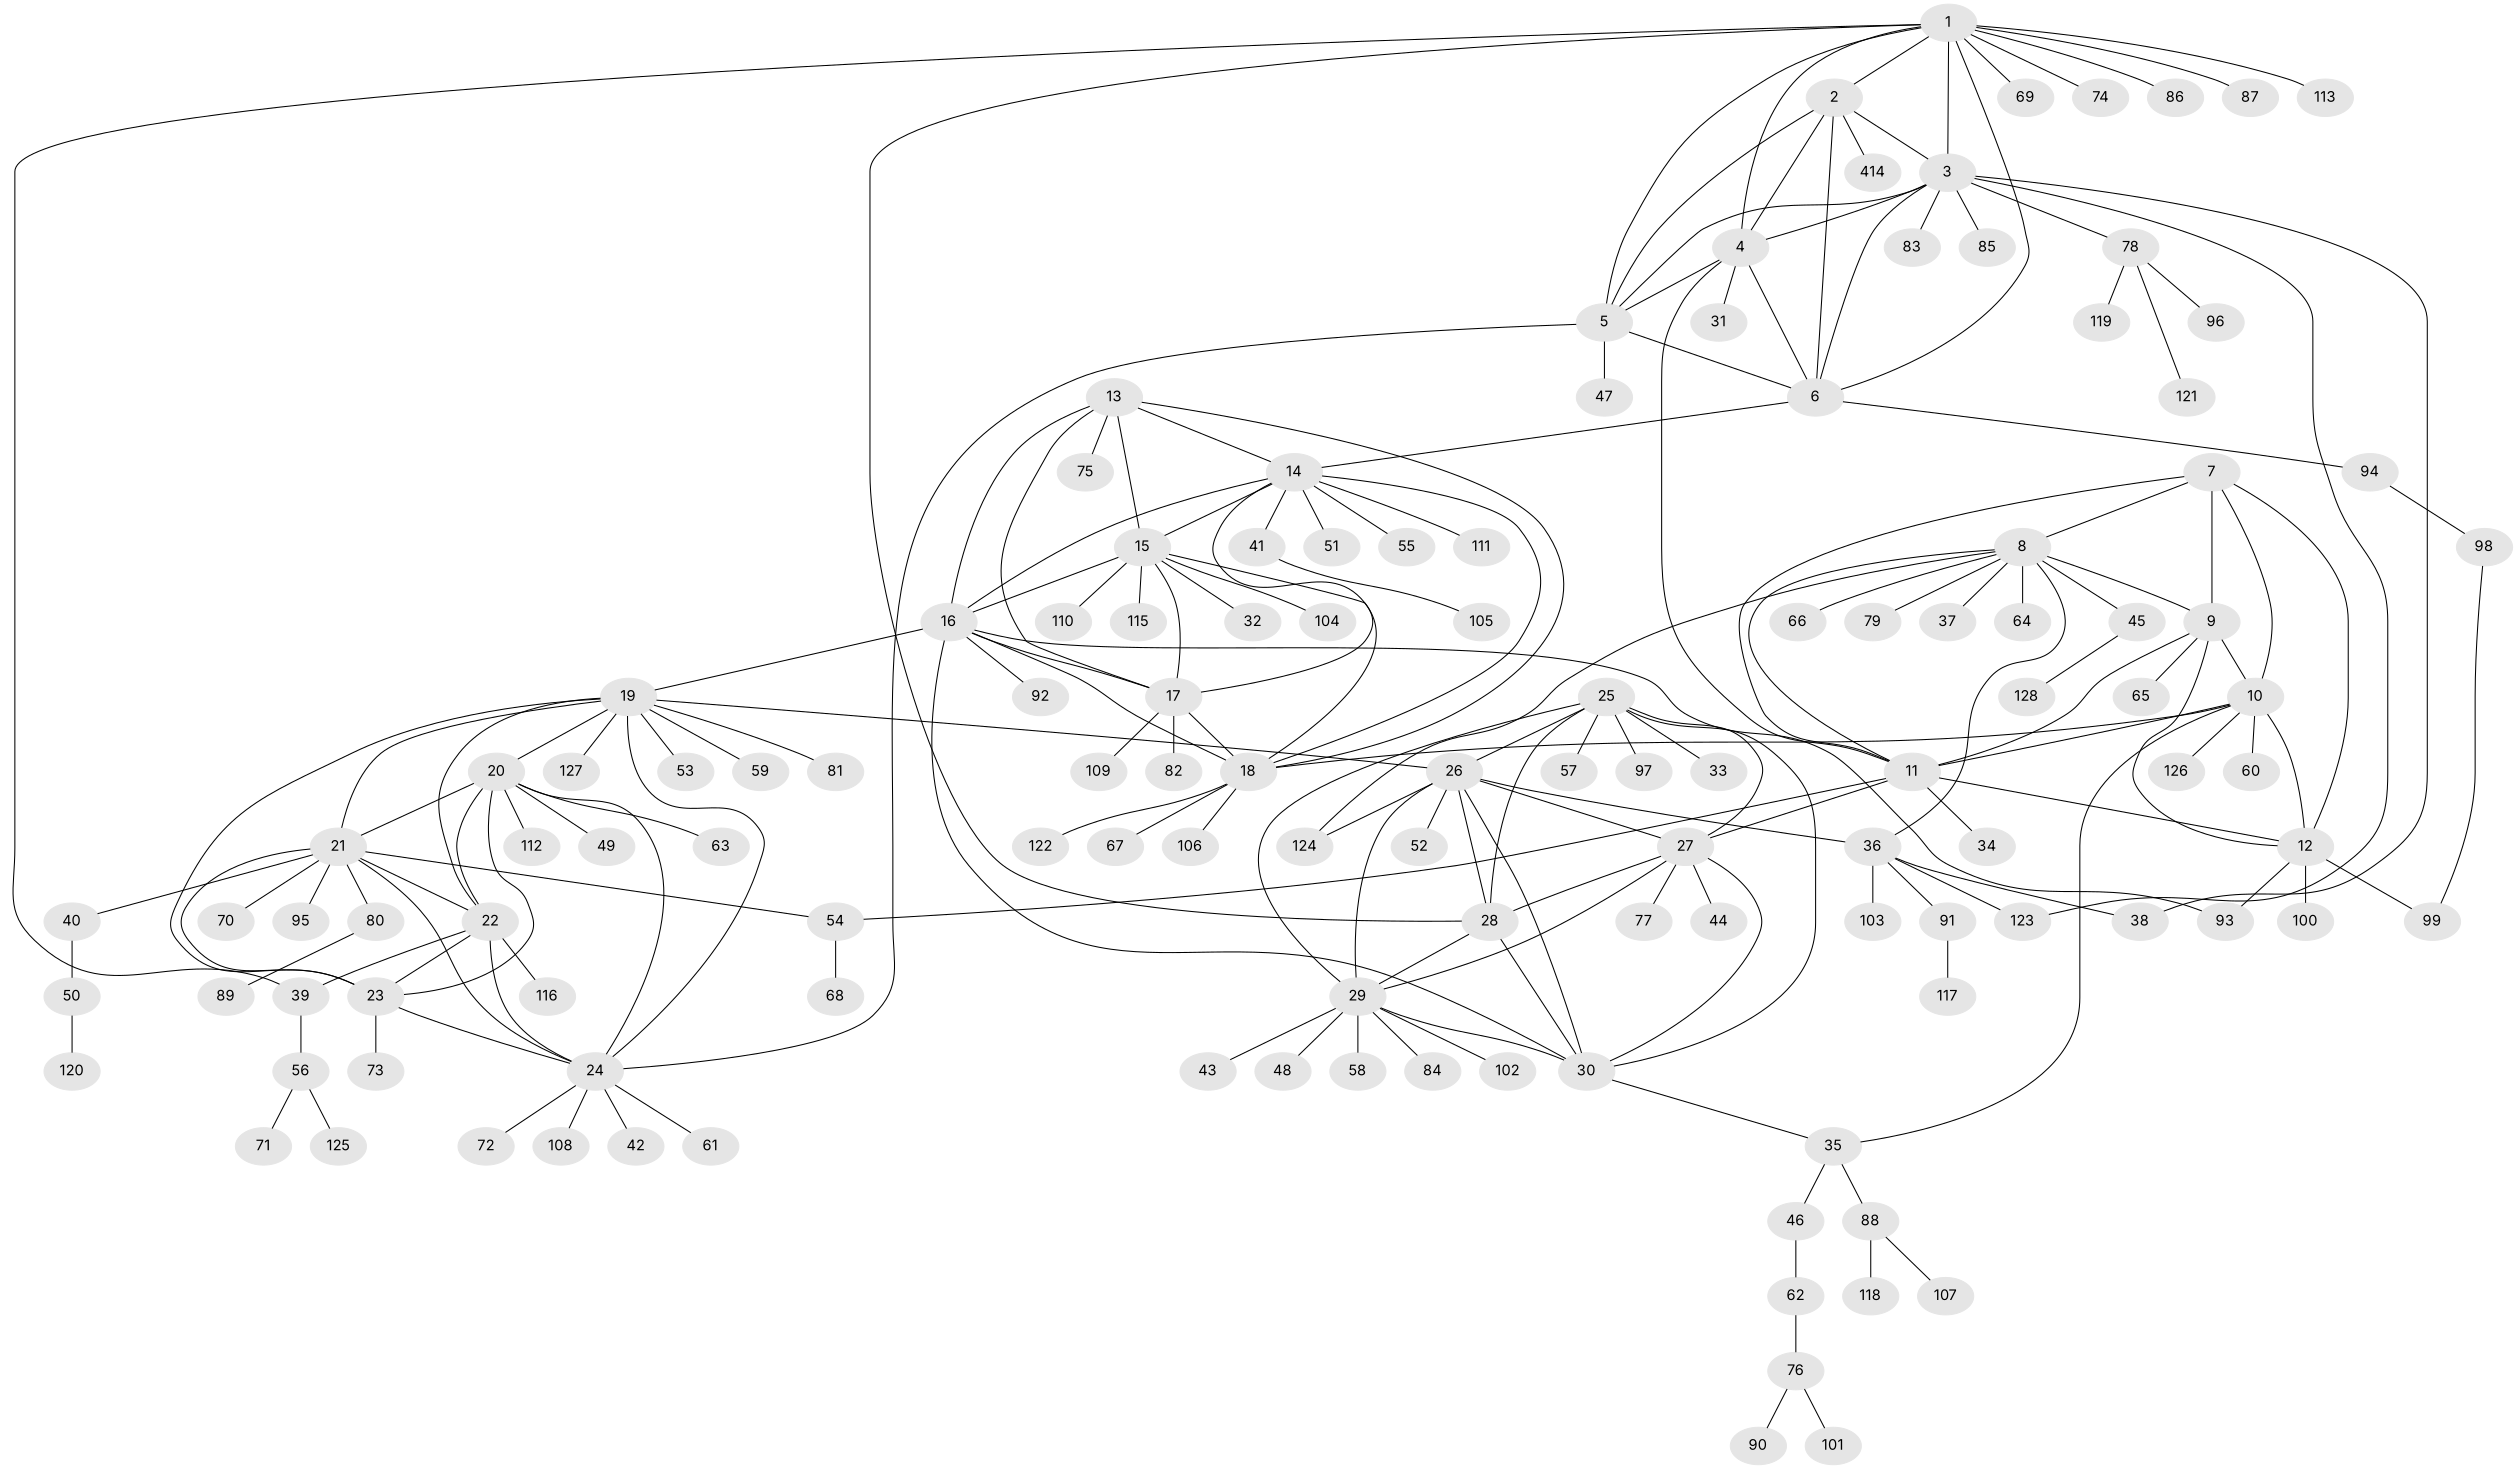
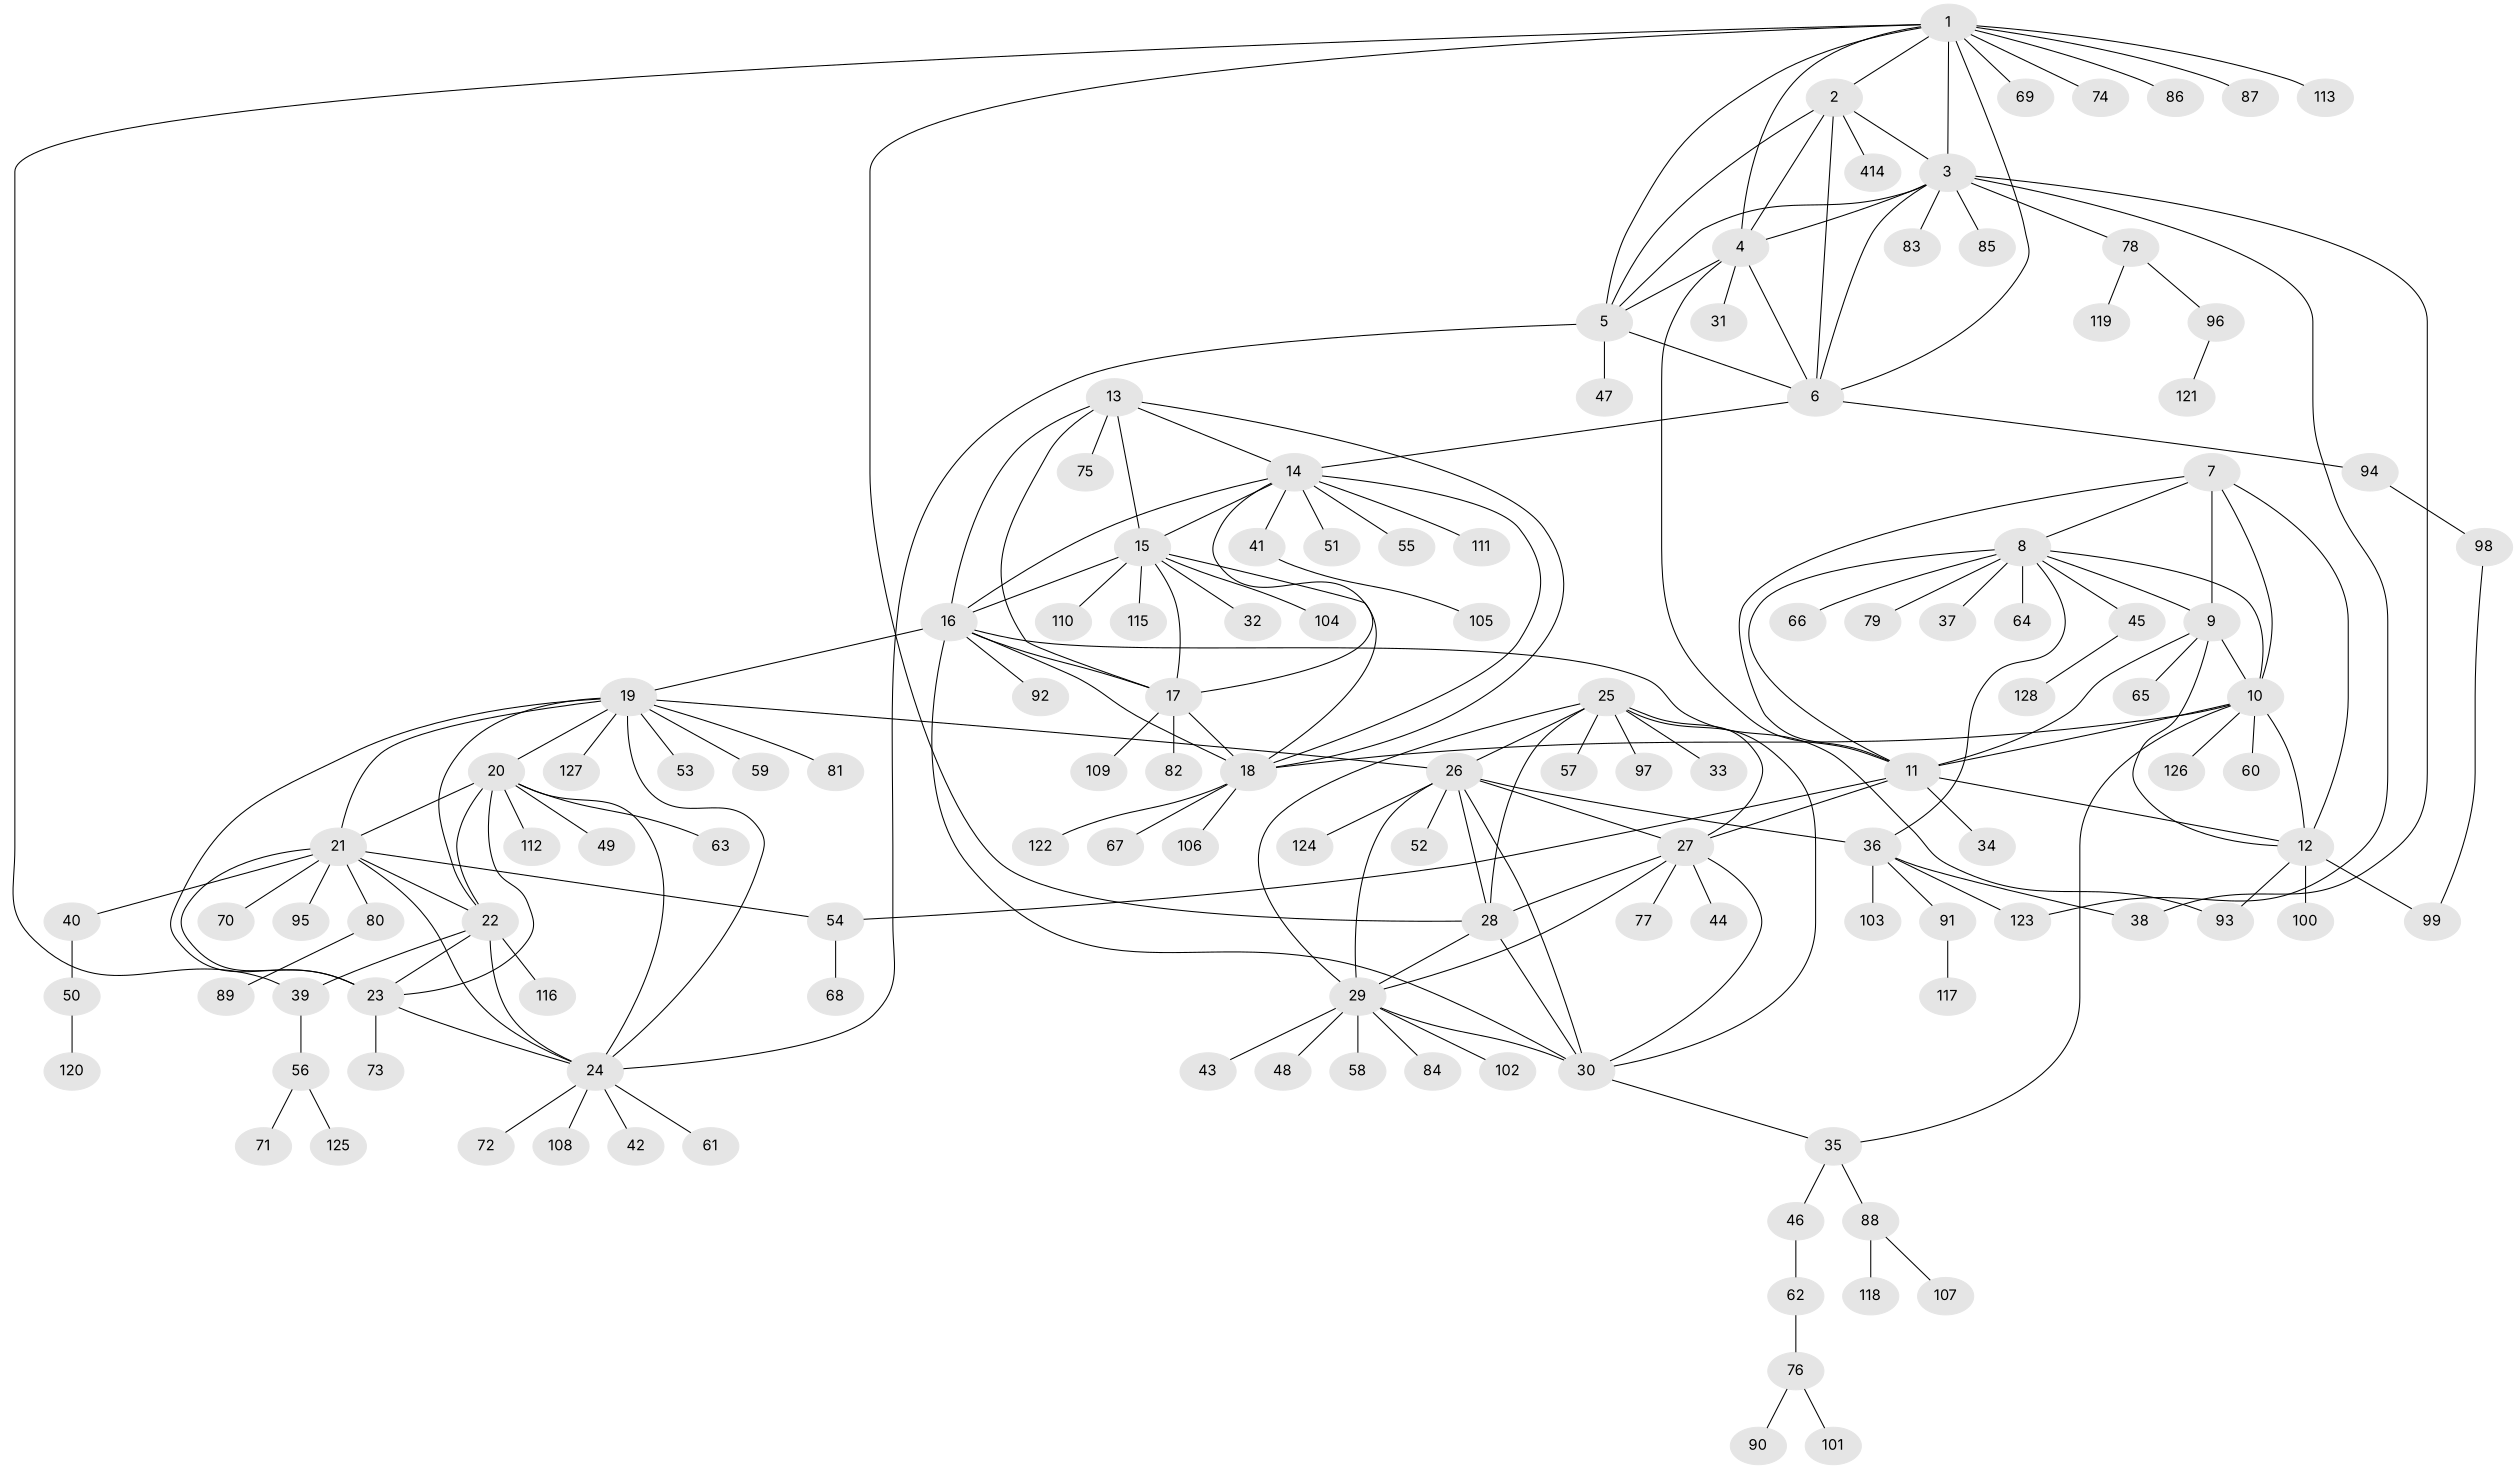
(2159, 322) -> (2201, 360)
(1635, 642) -> (2191, 576)
